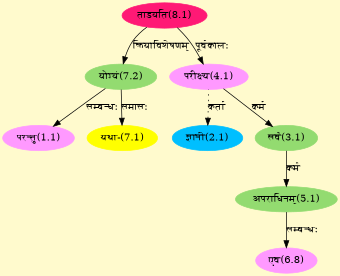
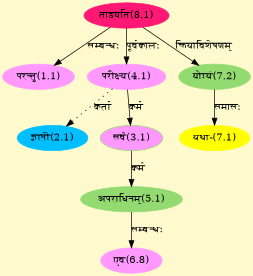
(82, 105) -> (85, 44)
(286, 138) -> (131, 138)
